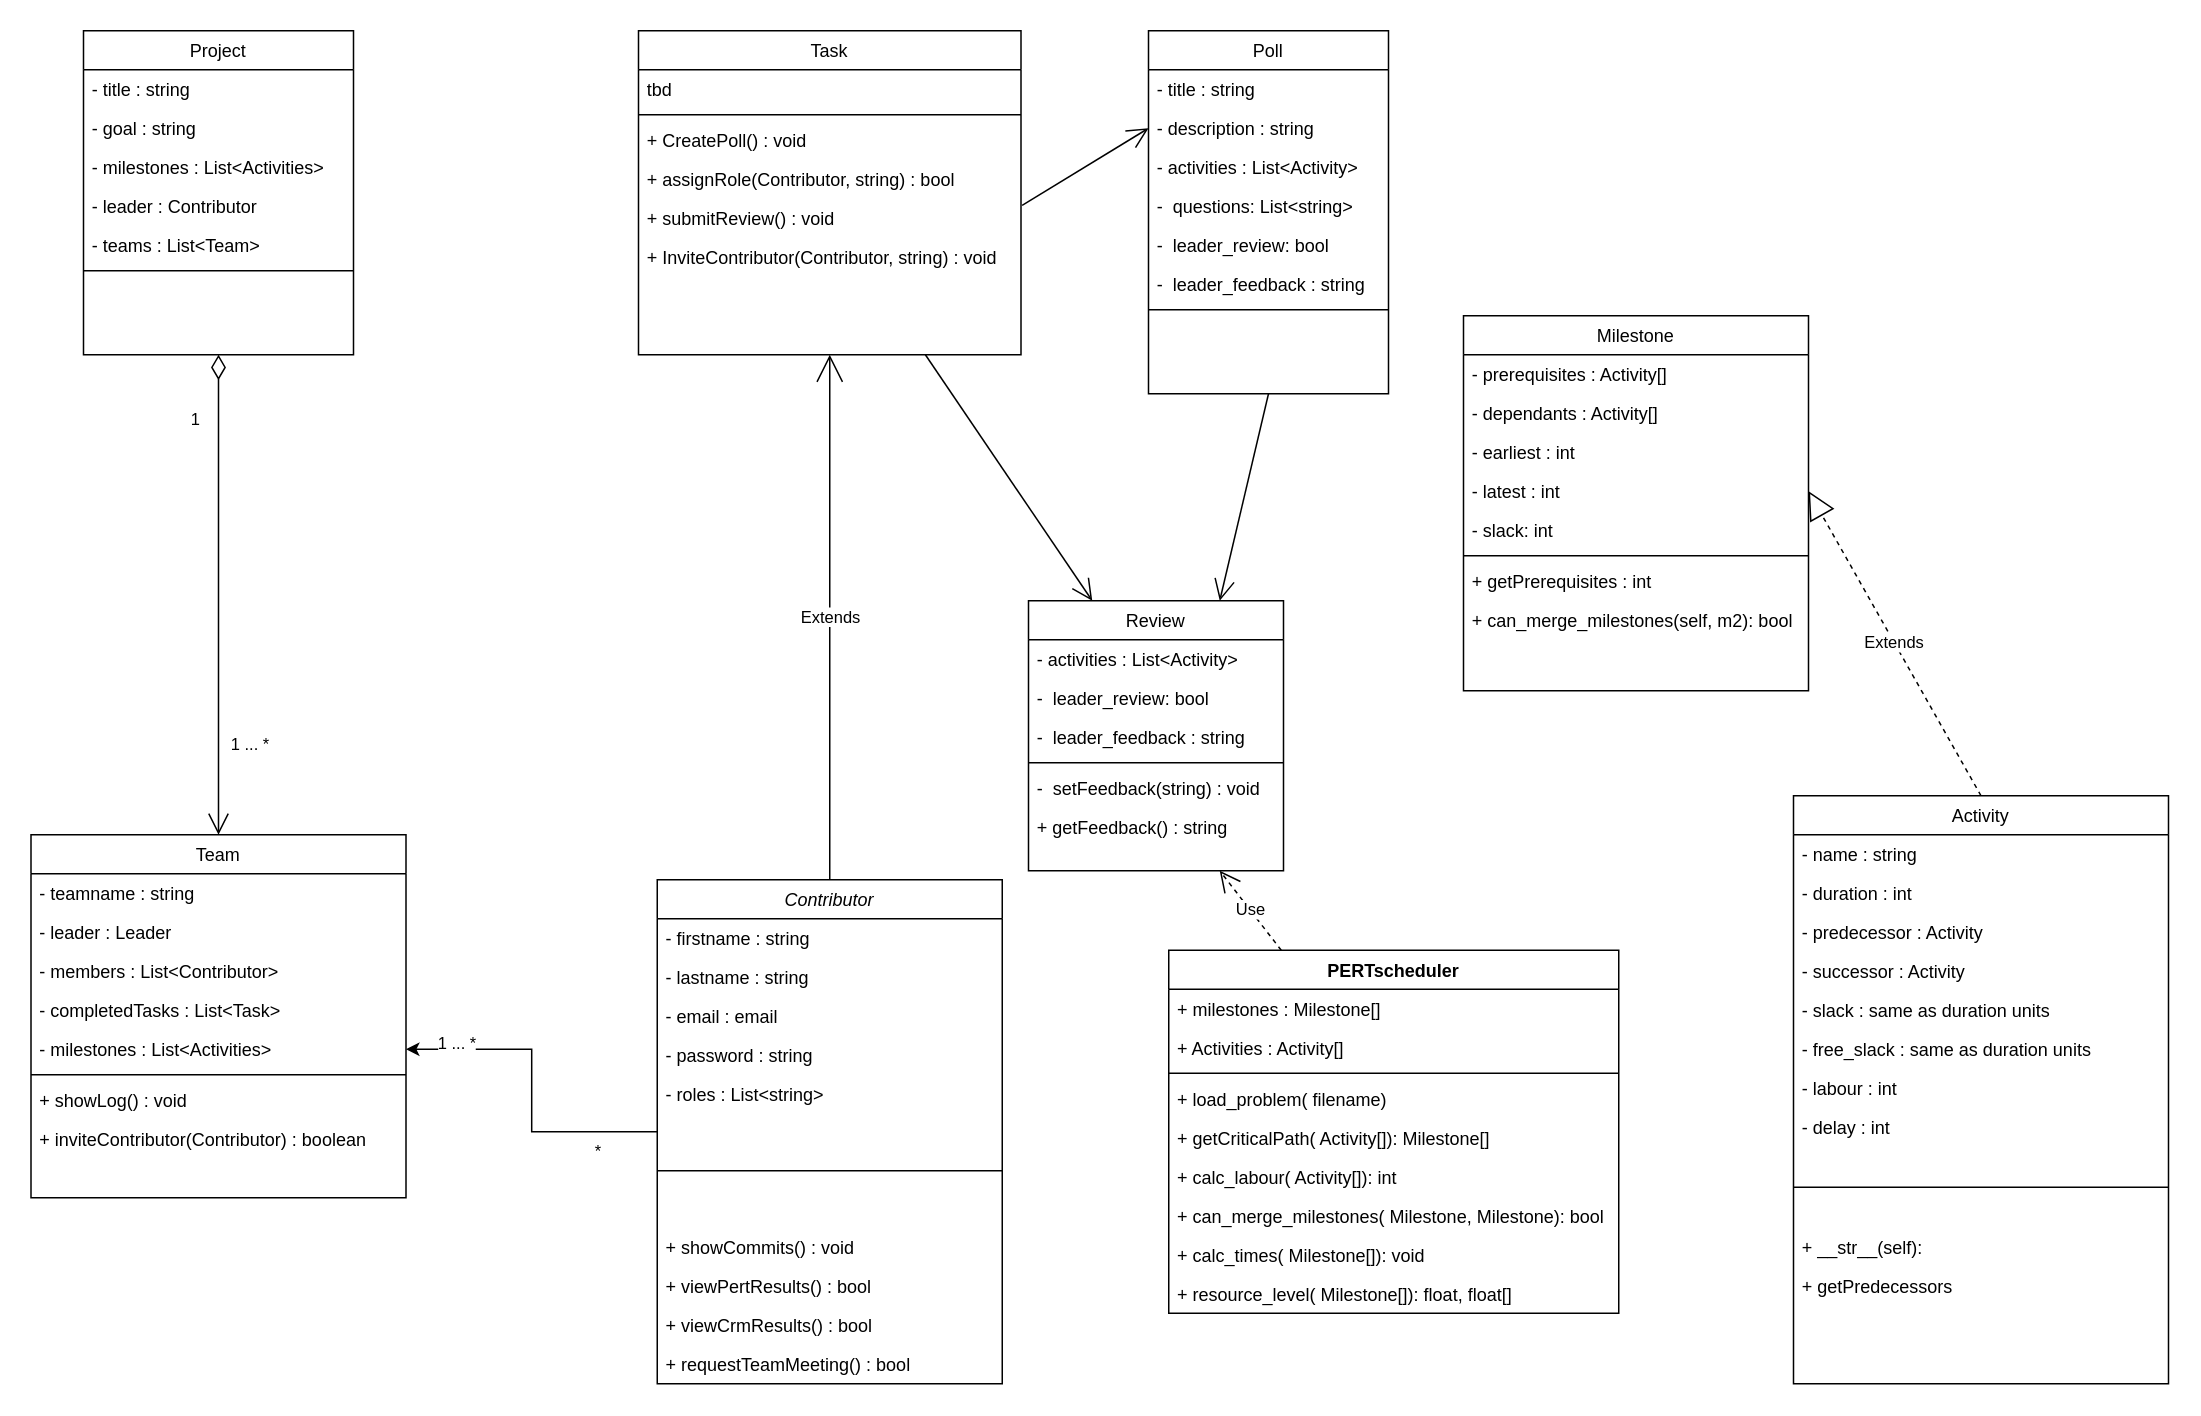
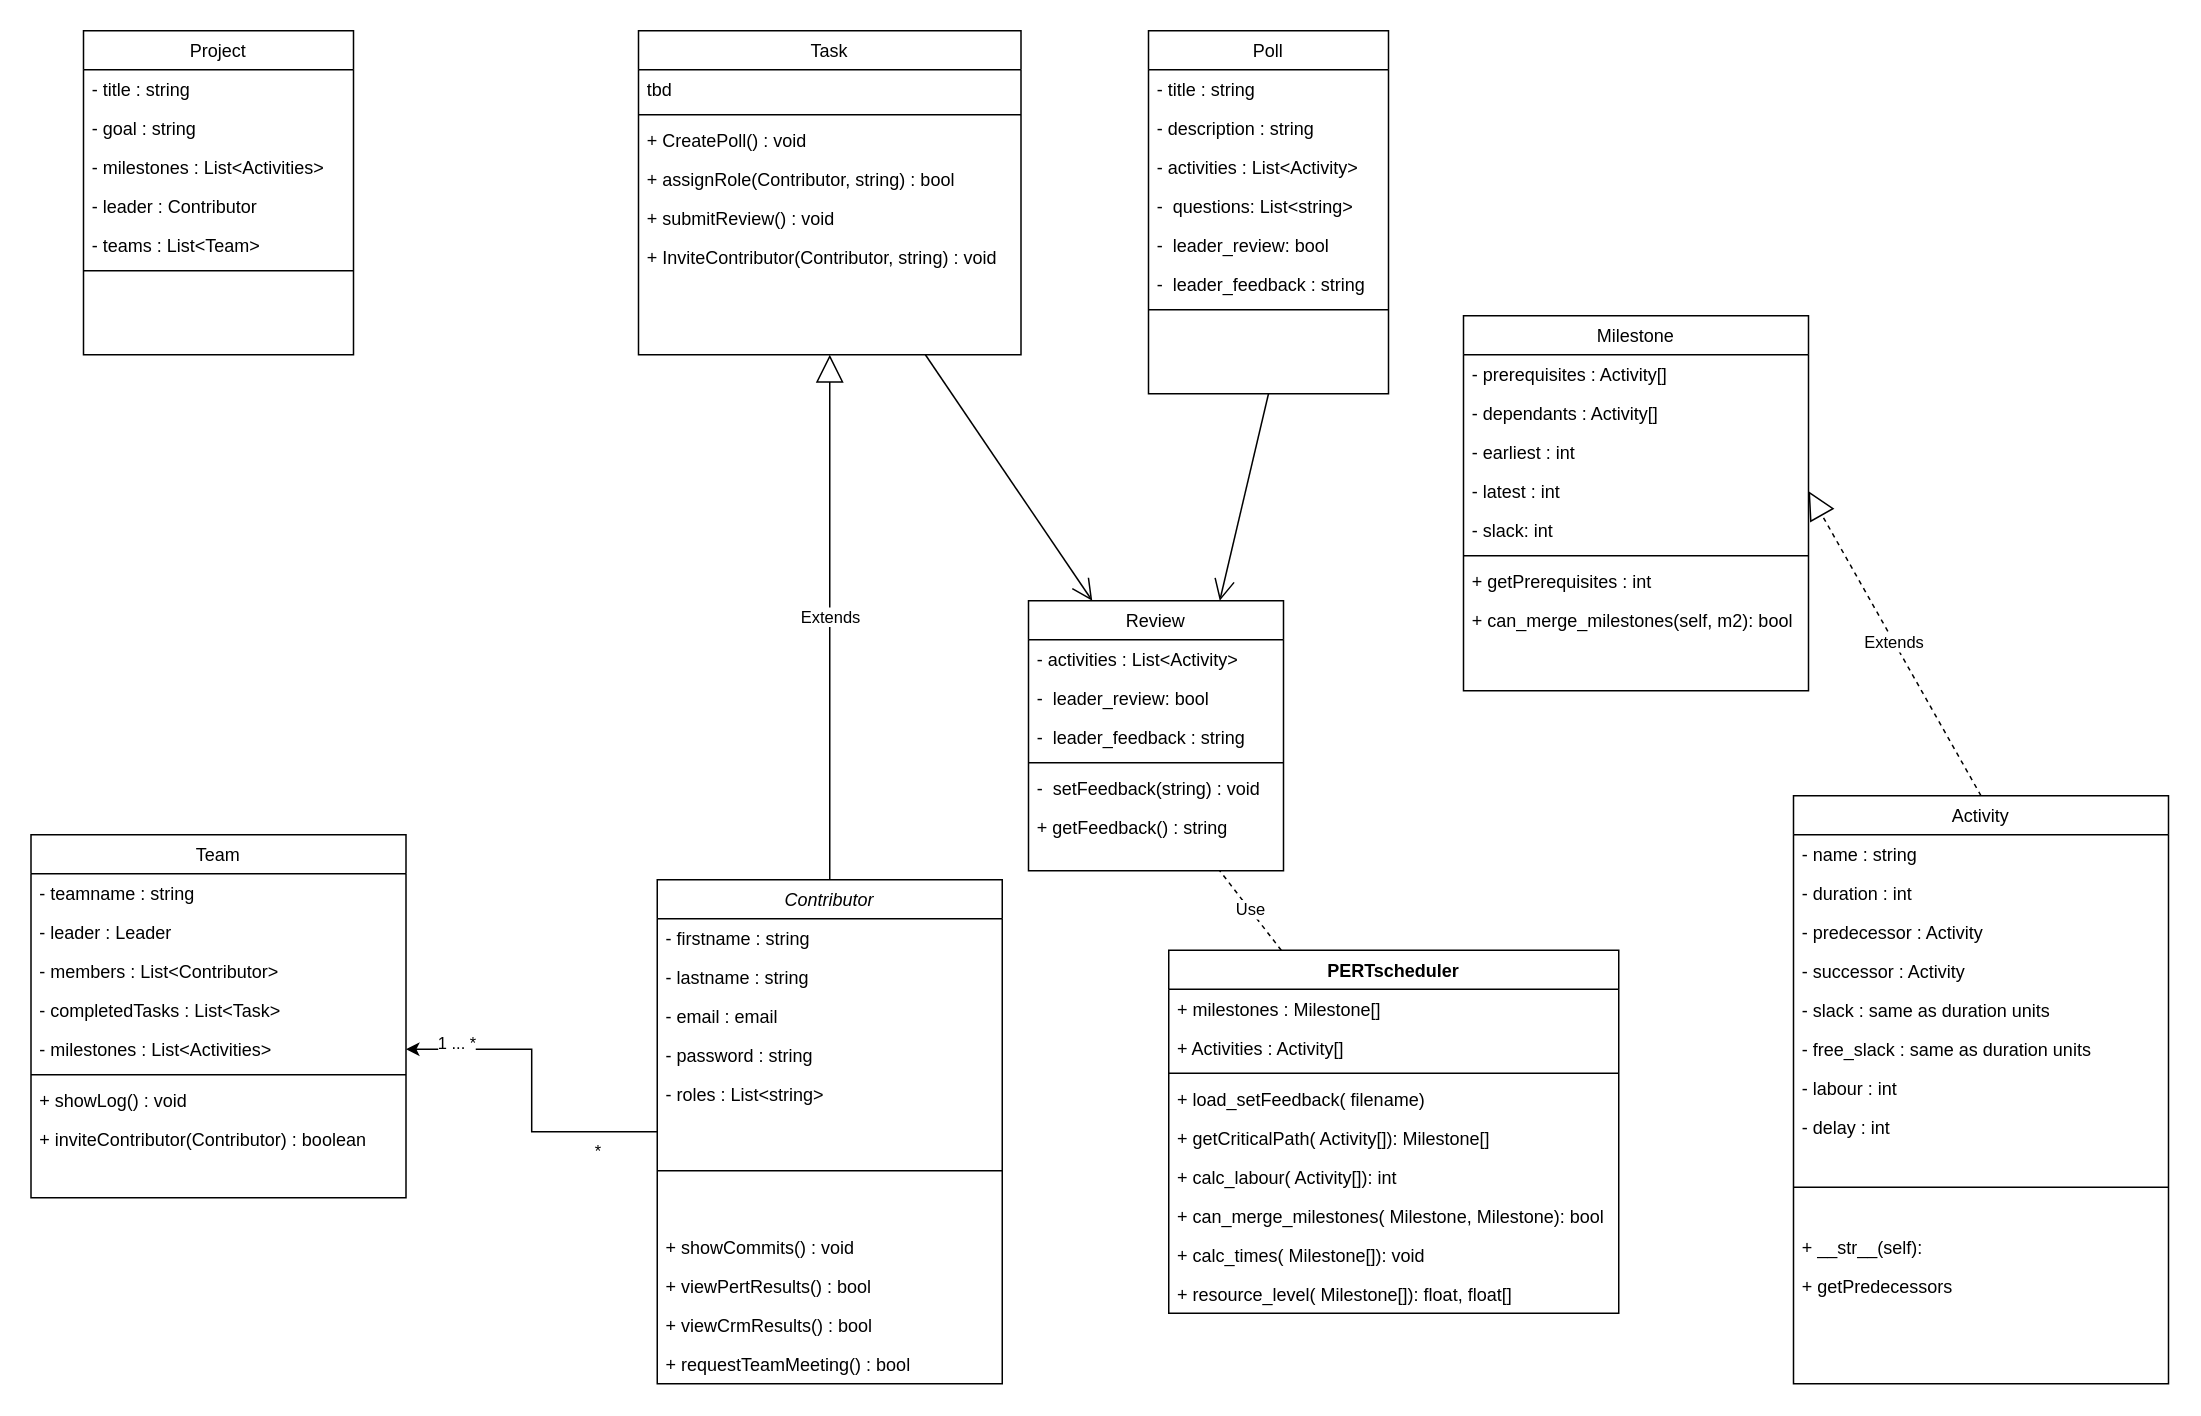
(1084, 168) -> none
(830, 371) -> (830, 383)
(218, 605) -> none
(1223, 876) -> (1223, 876)
(1289, 1100) -> (1311, 1100)
